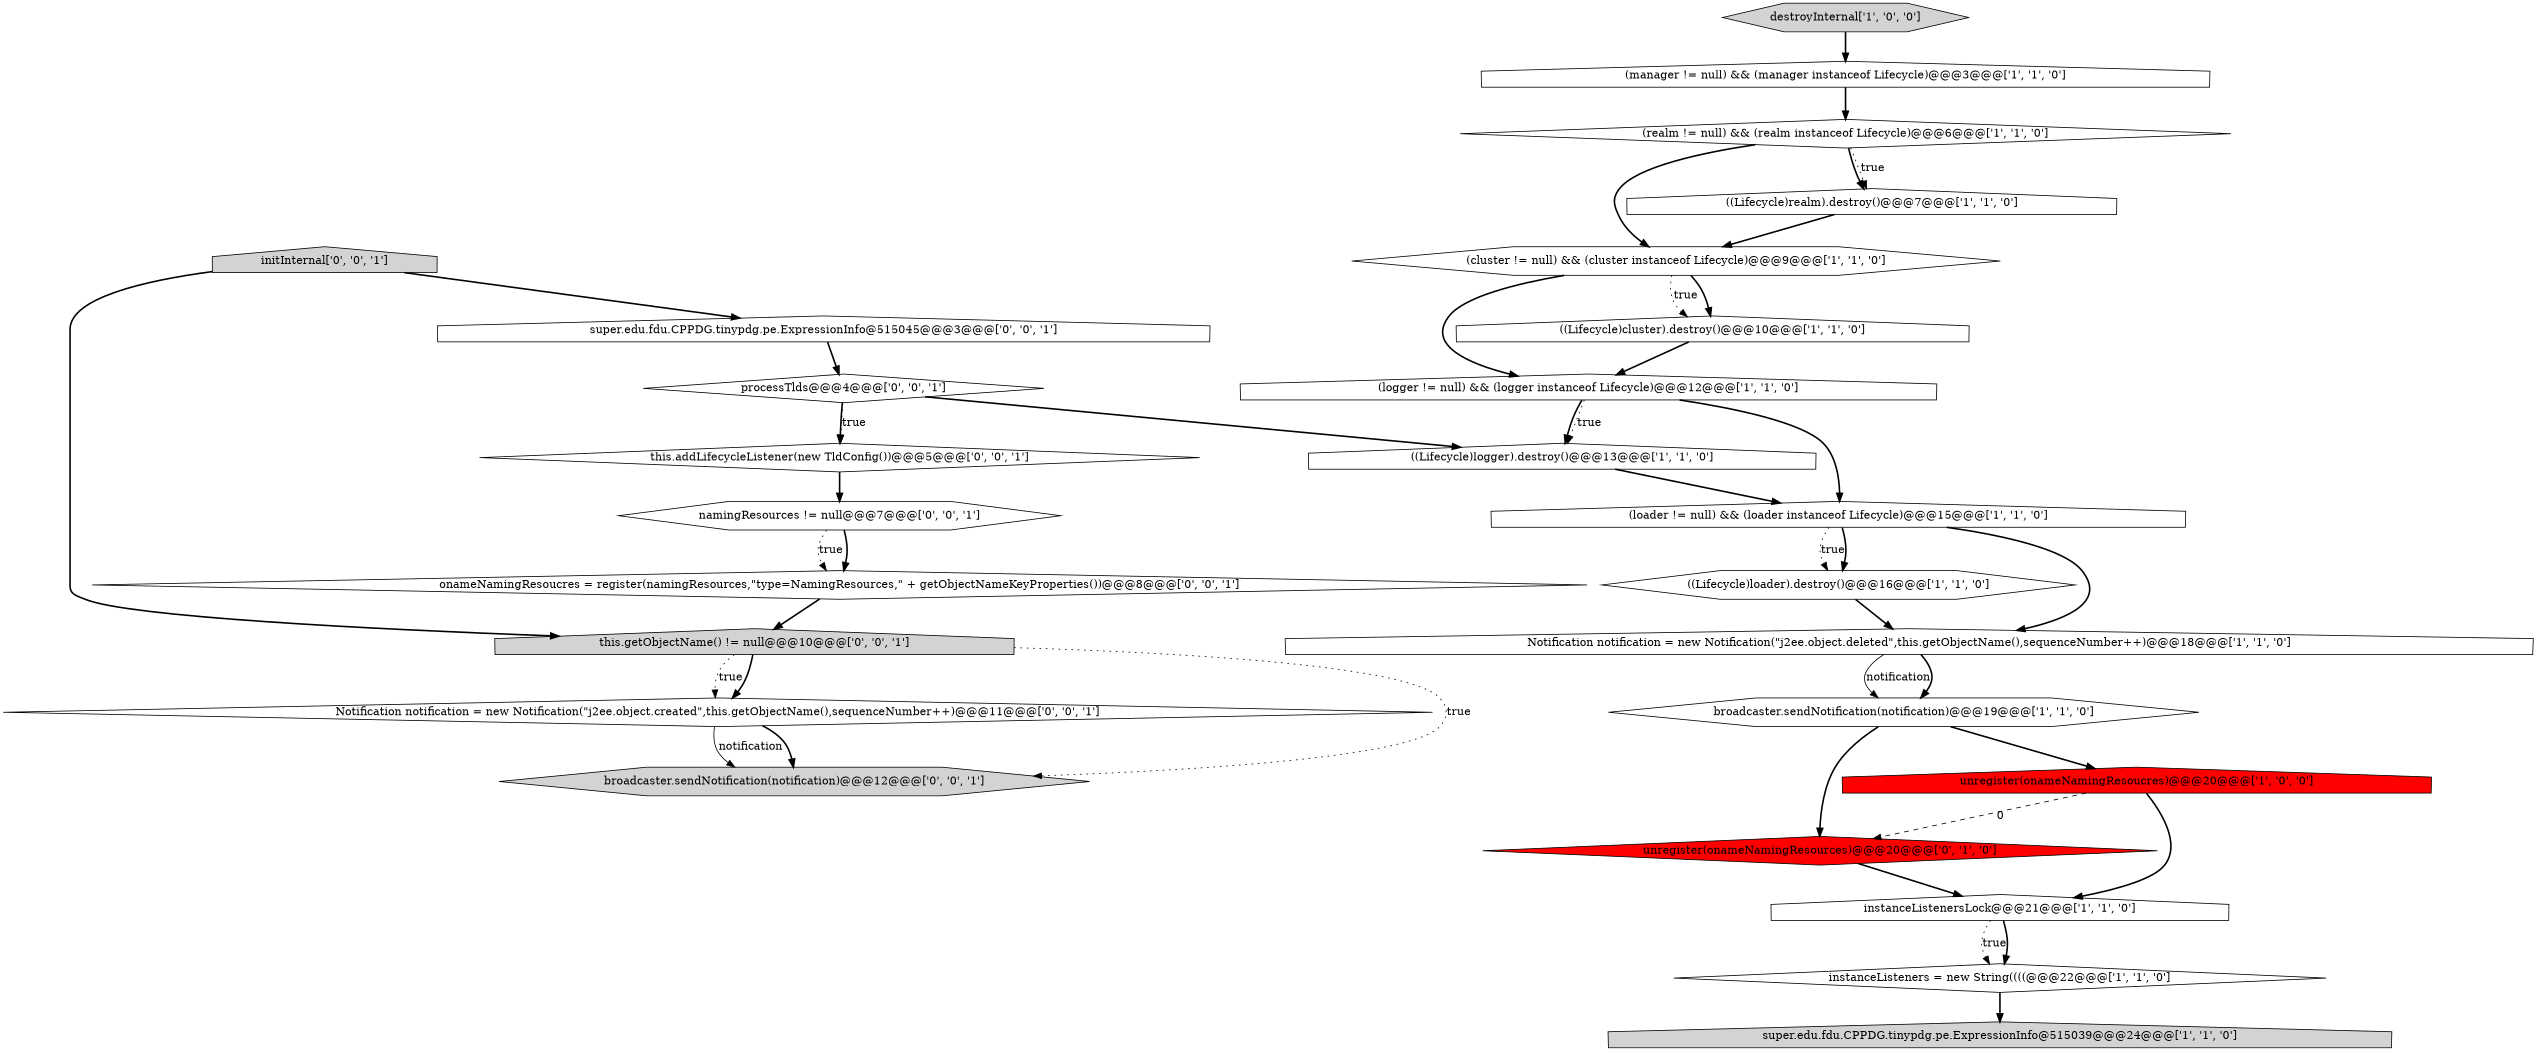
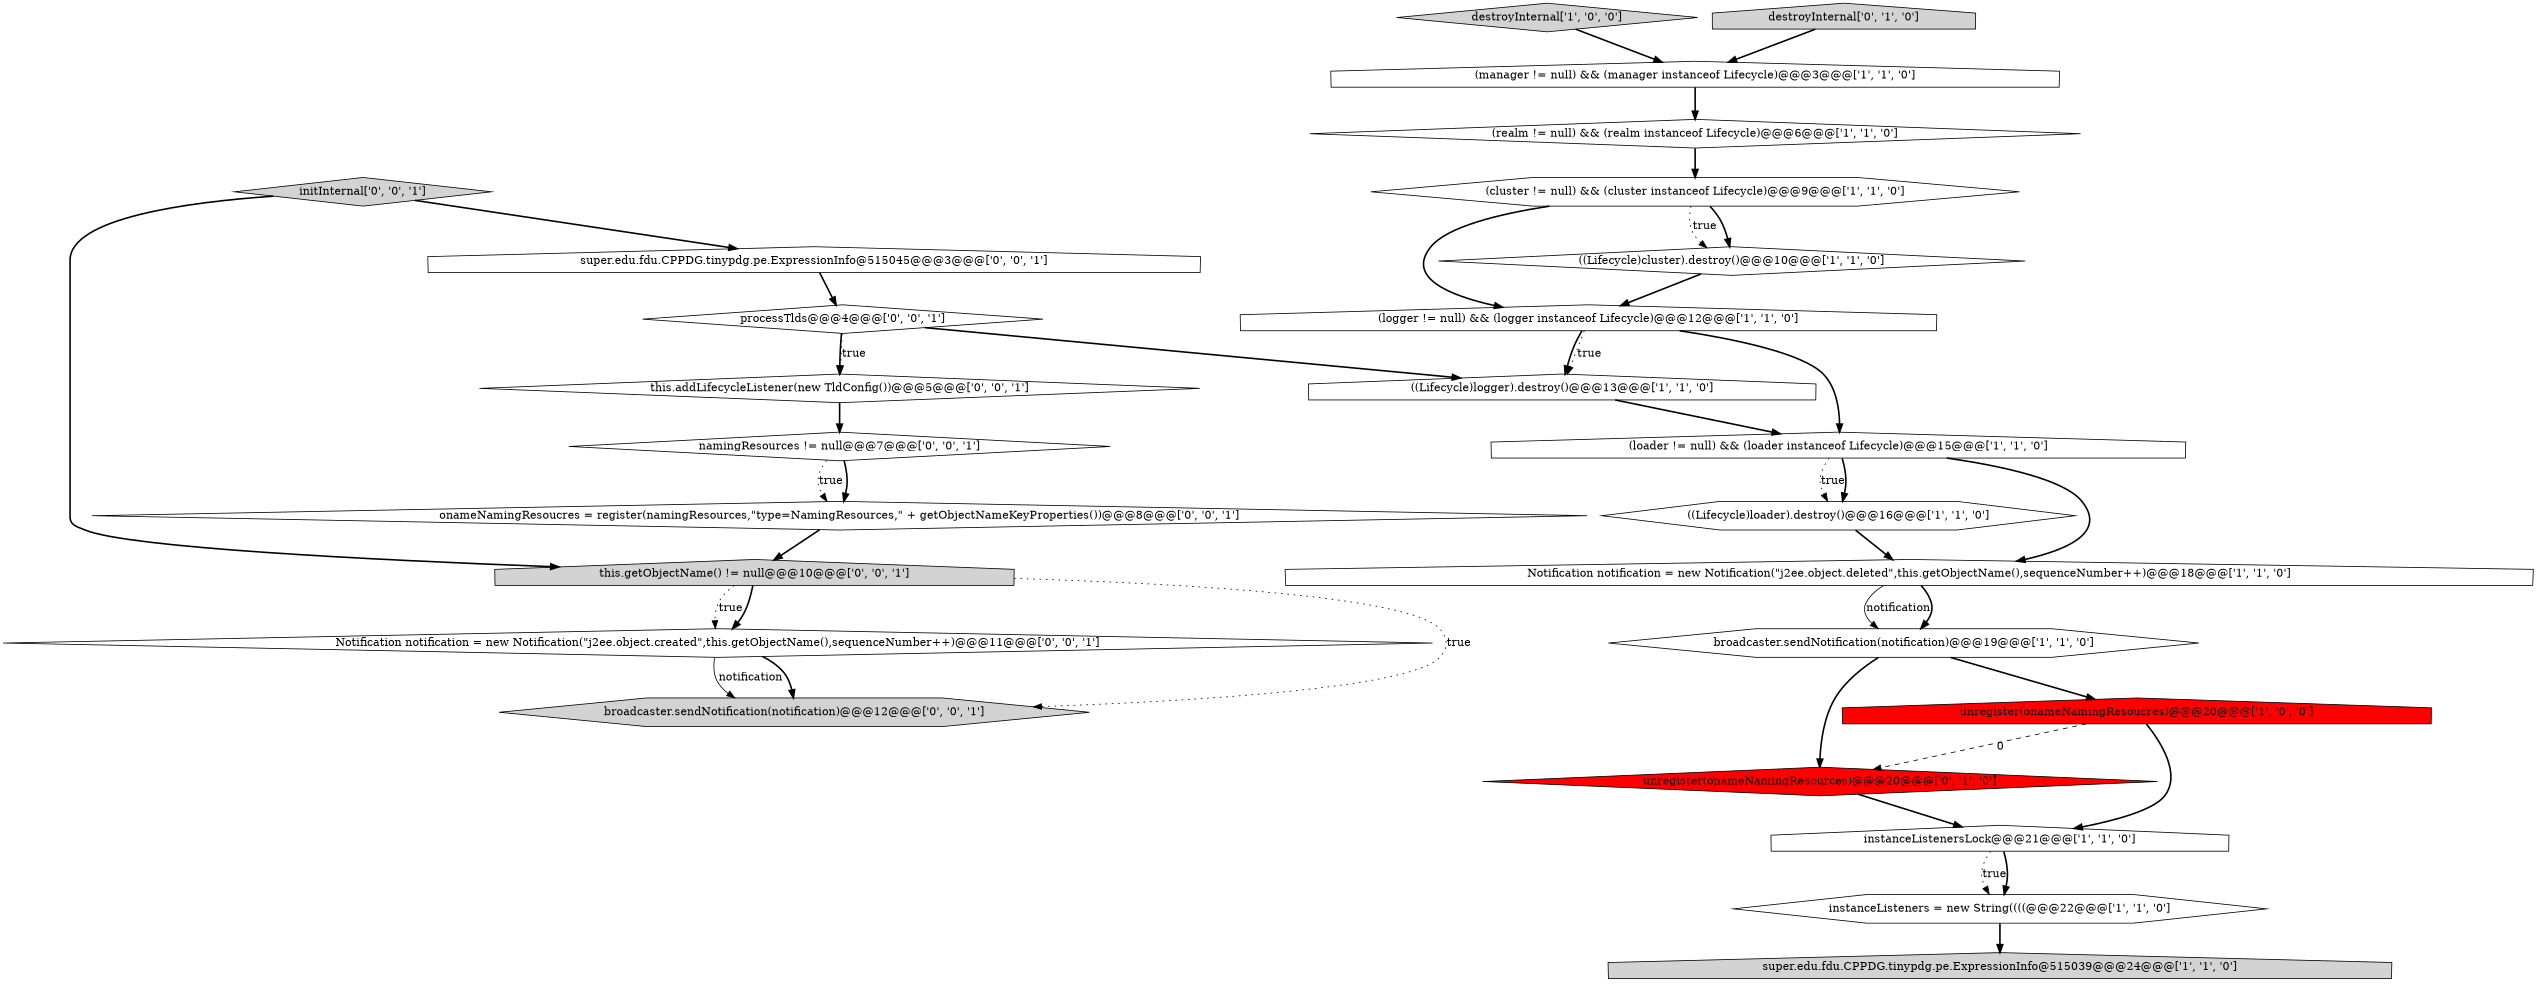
none -> (1844, 18)
(1846, 18) -> (1547, 18)
(1872, 203) -> none
(325, 261) -> (363, 192)
(1713, 330) -> (1732, 261)
(840, 516) -> (840, 446)
(2000, 978) -> (2000, 909)
